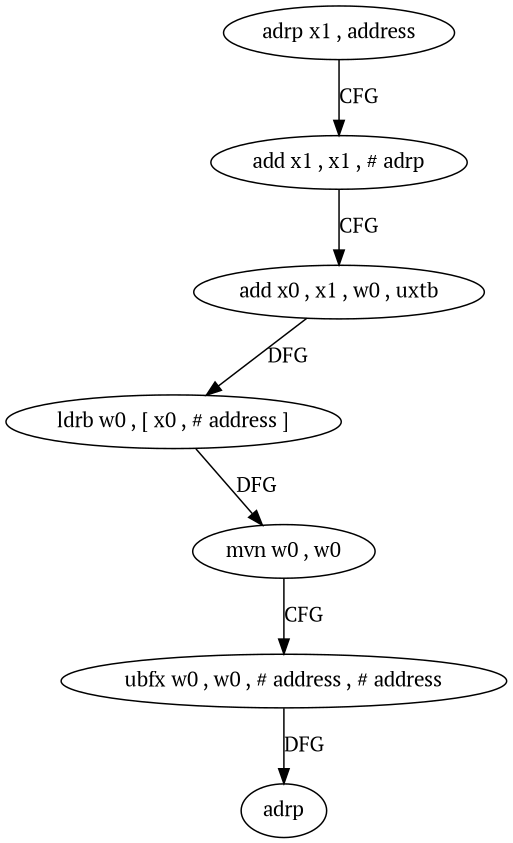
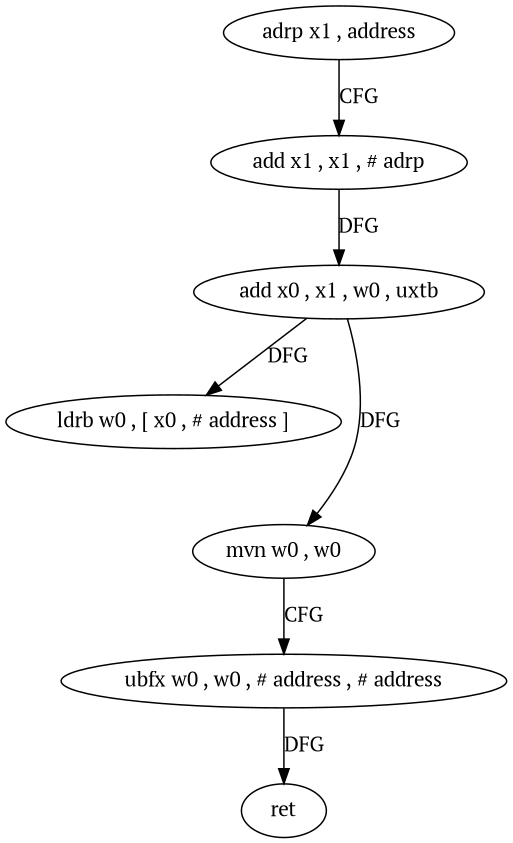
(359, 227) -> (359, 227)
(224, 481) -> (359, 421)
(284, 811) -> (284, 811)
